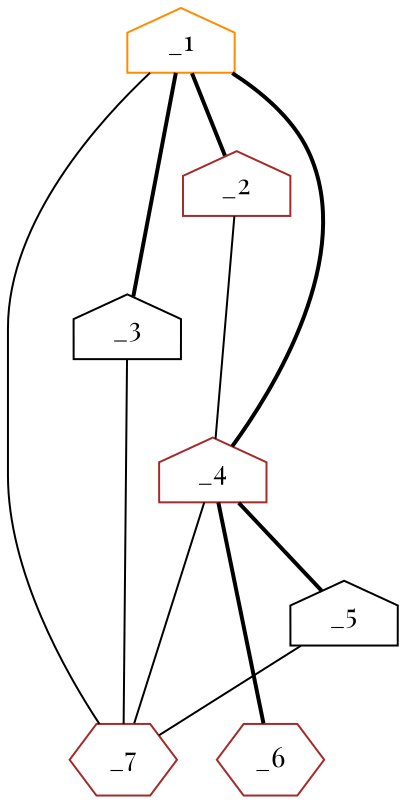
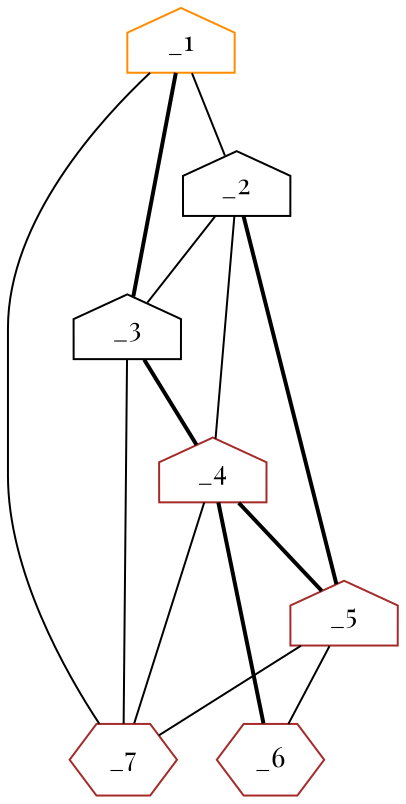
(208, 114) -> (208, 114)
(237, 187) -> (237, 187)
(320, 253) -> (170, 402)
none -> (181, 260)
none -> (290, 400)
(344, 617) -> (344, 617)
none -> (309, 685)
